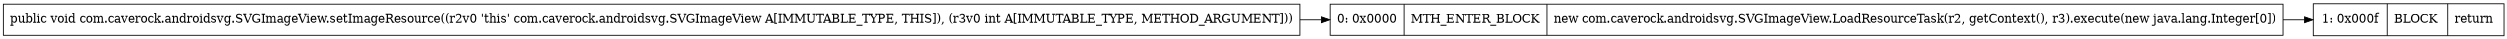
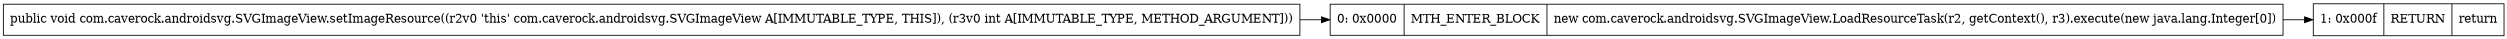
(2416, 19) -> (2418, 19)
